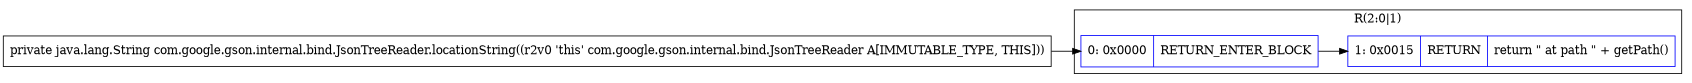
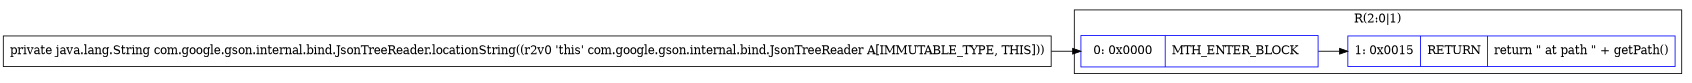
(1236, 51) -> (1235, 51)
